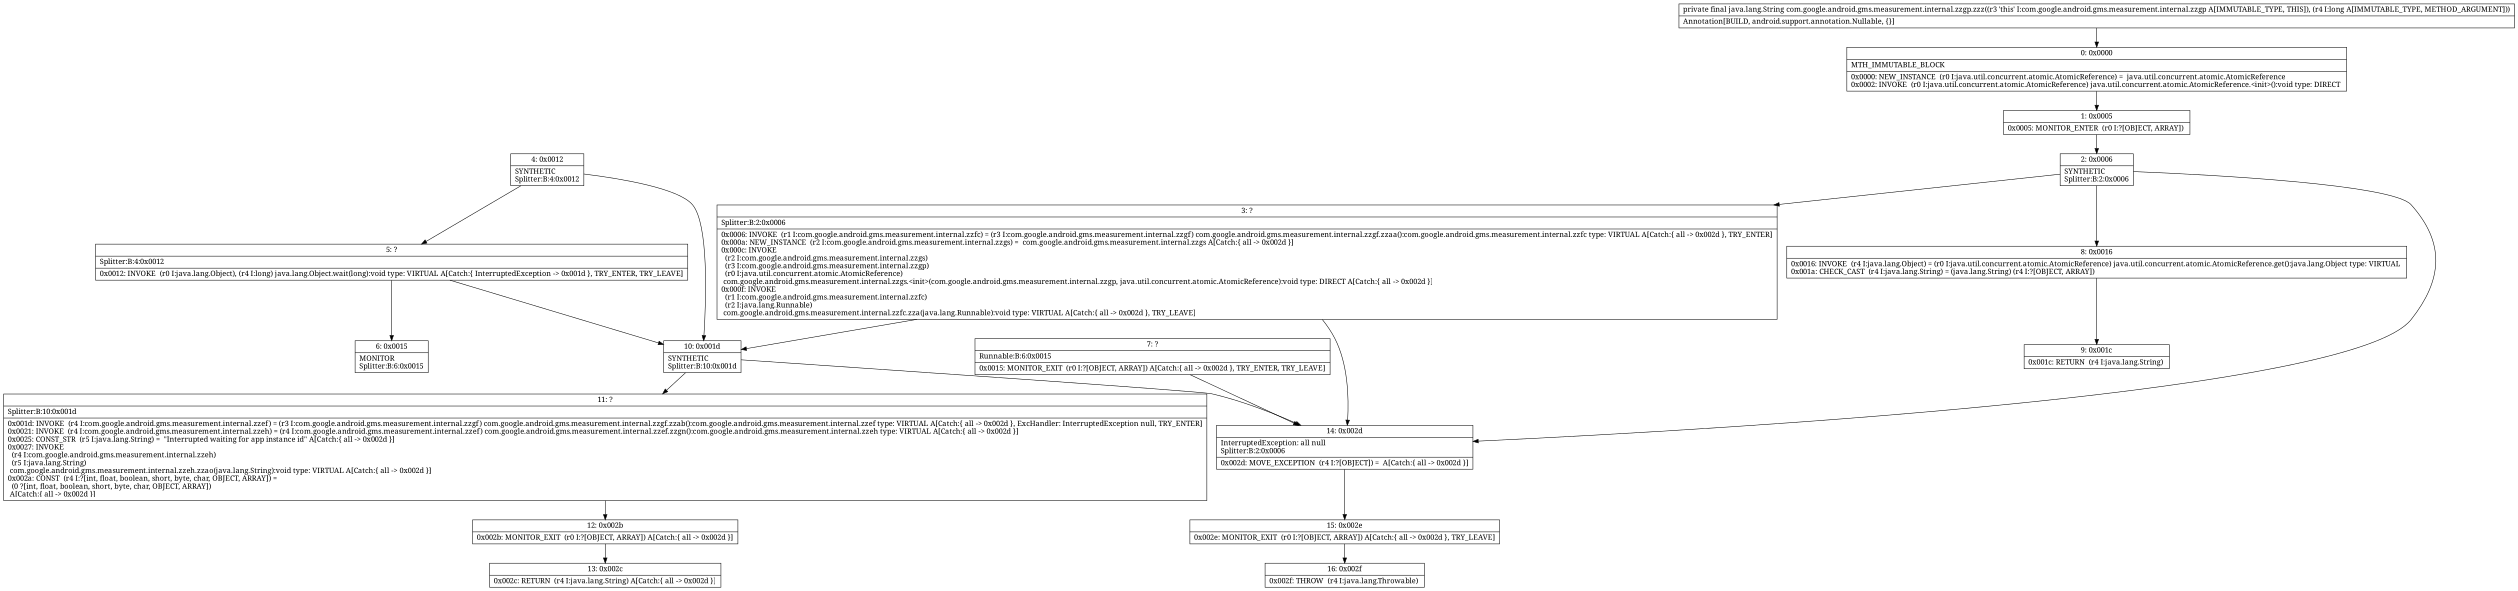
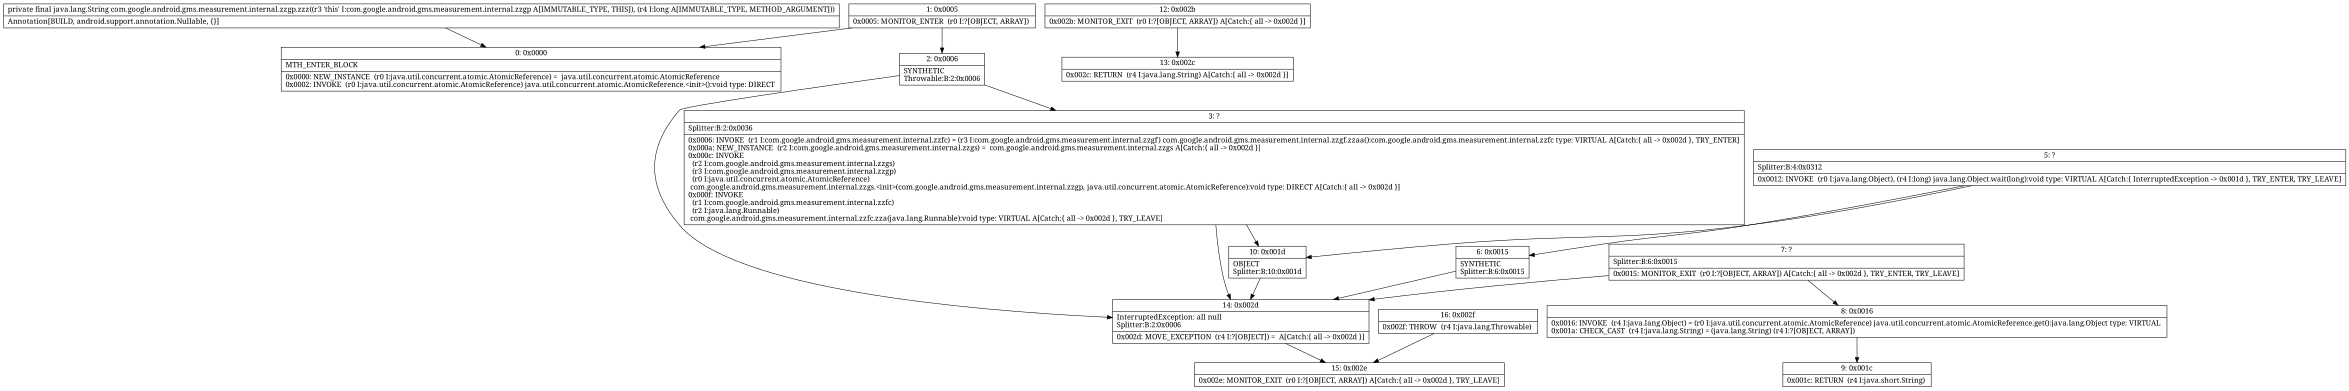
(1898, 65) -> (322, 65)
(2097, 98) -> (778, 37)
(547, 170) -> none
(2097, 179) -> (942, 79)
(2097, 213) -> (1821, 291)
(754, 223) -> (721, 128)
(132, 262) -> (1790, 167)
none -> (1397, 285)
(1015, 356) -> (1646, 262)
(377, 359) -> (1480, 264)
(688, 359) -> (1246, 264)
(2097, 362) -> (1857, 380)
(605, 447) -> none
(1345, 551) -> (1406, 347)
